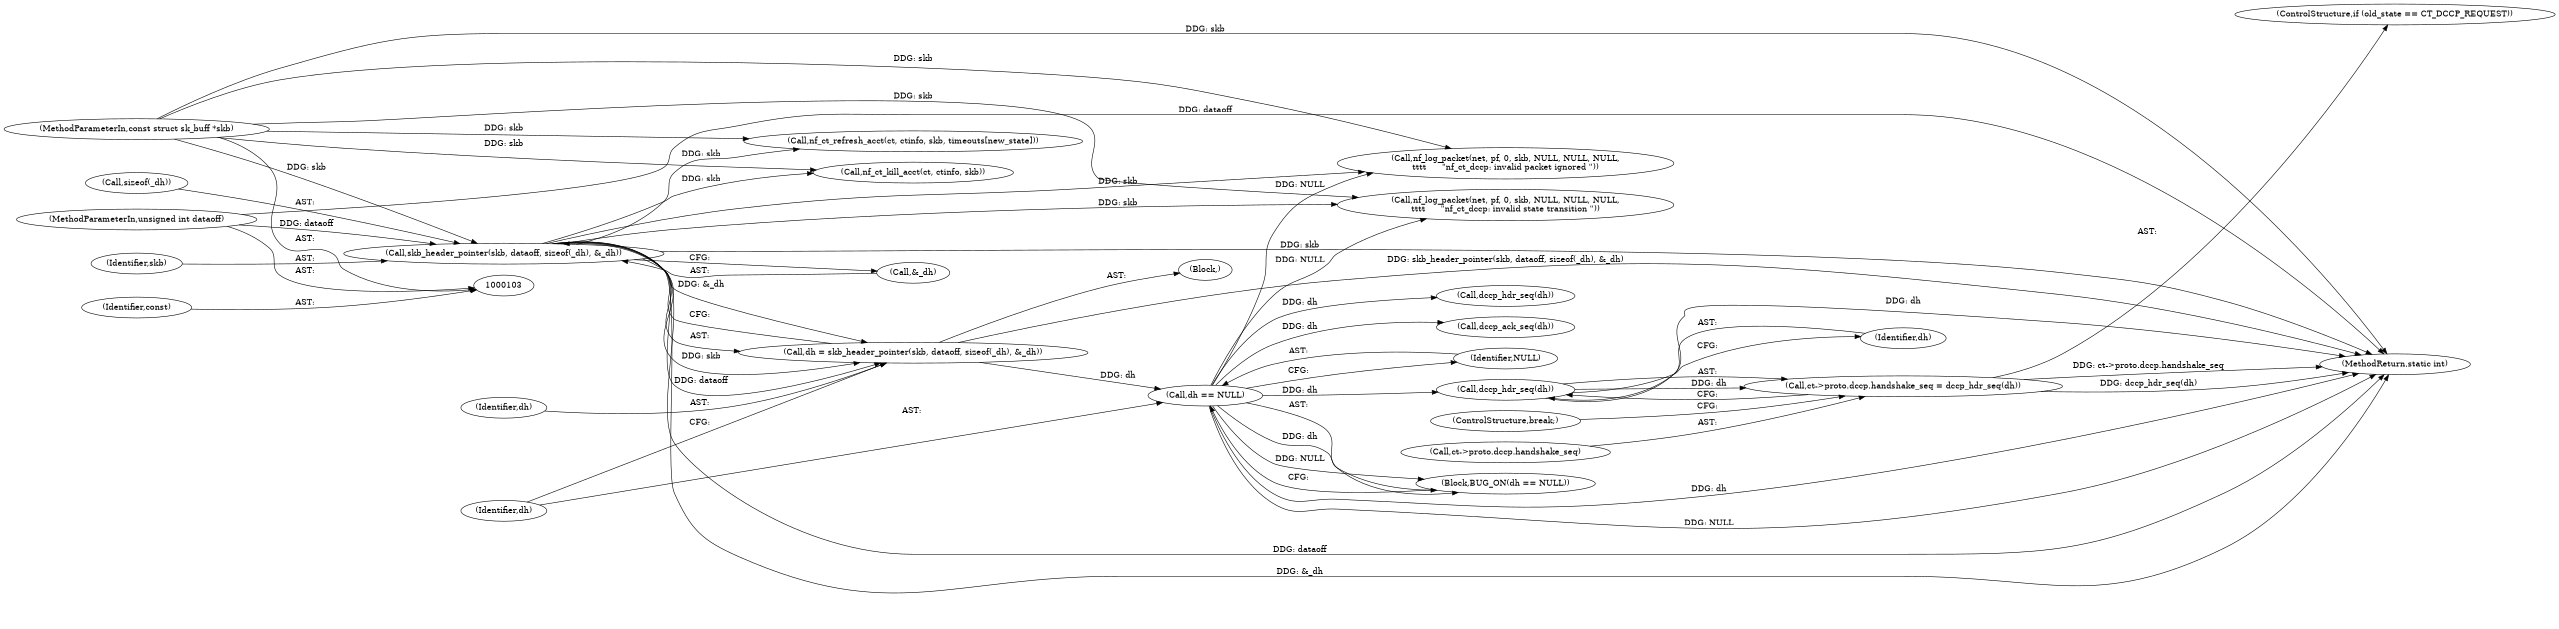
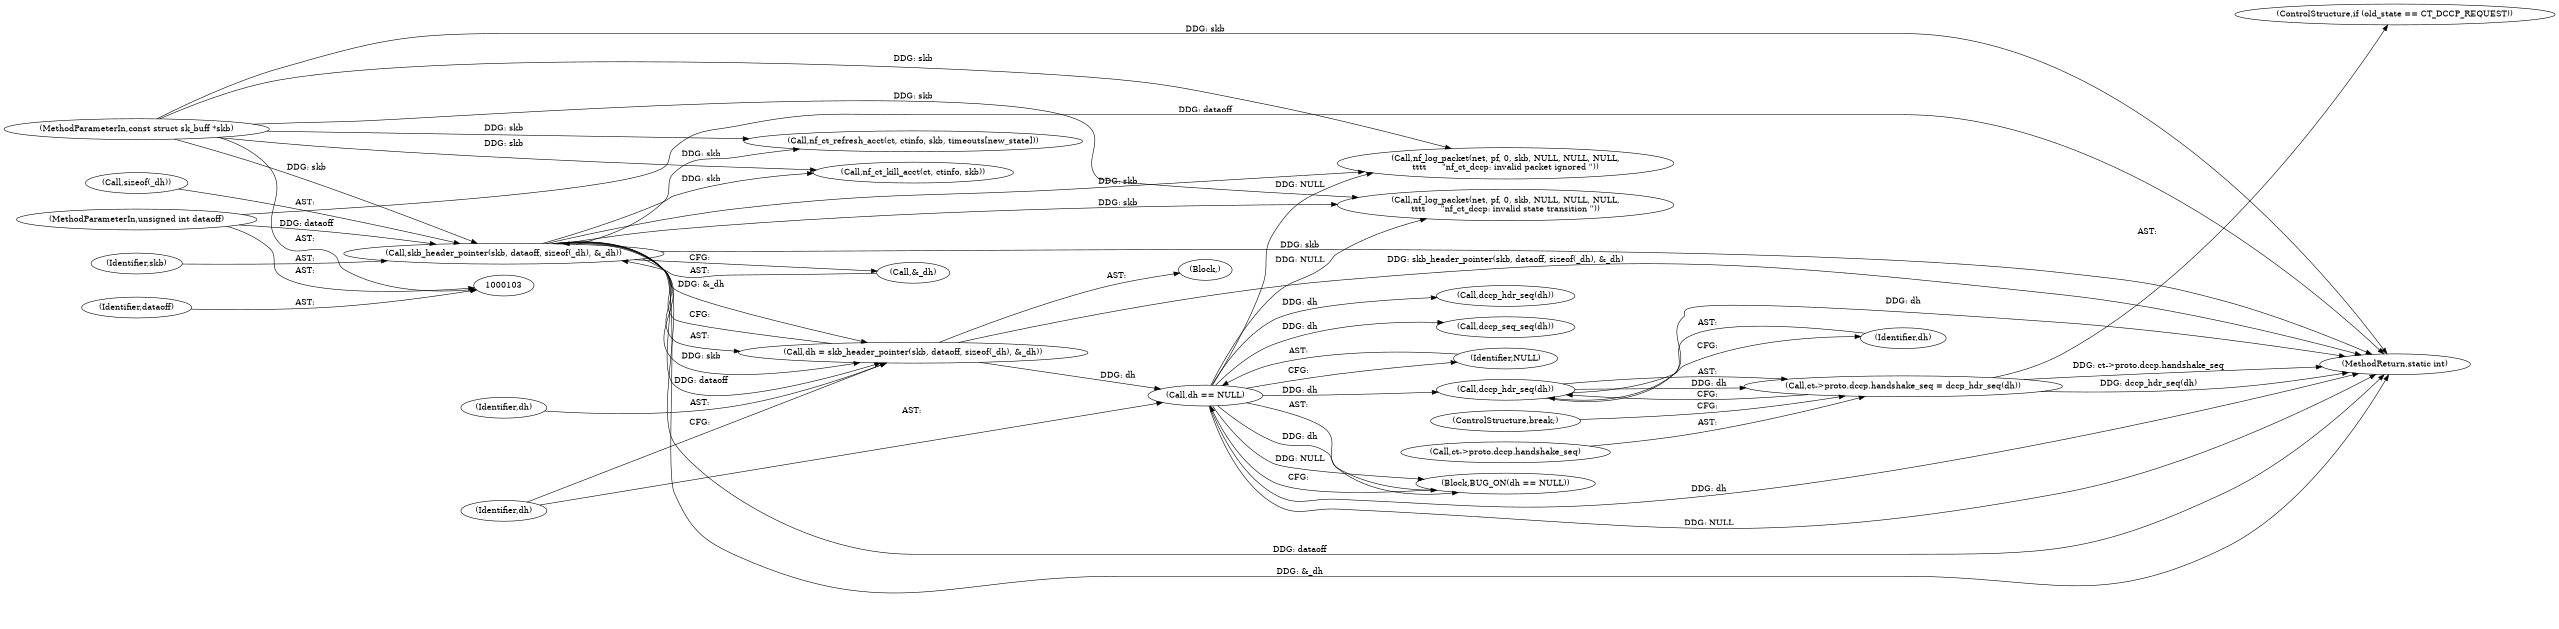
(137, 308) -> (137, 308)
(1506, 327) -> (1506, 327)
